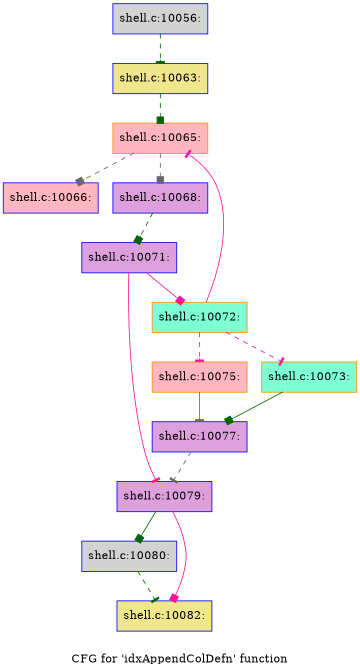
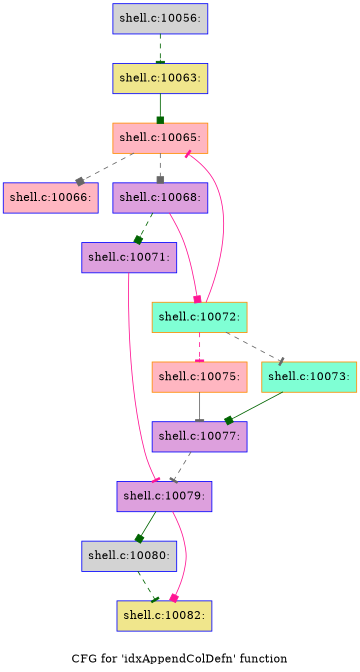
(160, 104) -> (160, 104)
(161, 285) -> (187, 252)
(252, 346) -> (252, 346)
